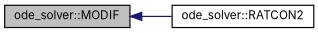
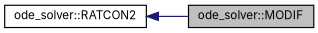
(157, 16) -> (173, 16)
